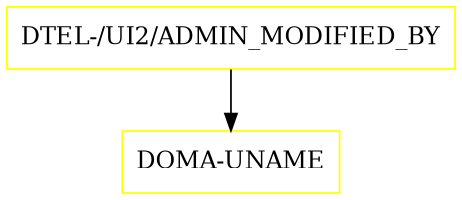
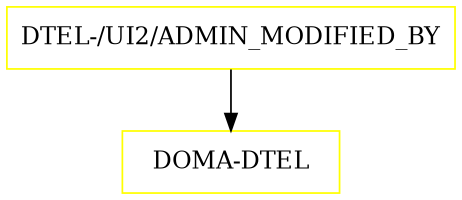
(231, 162) -> (231, 162)
